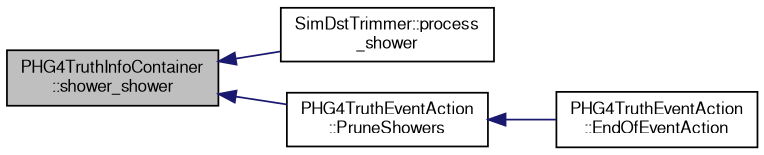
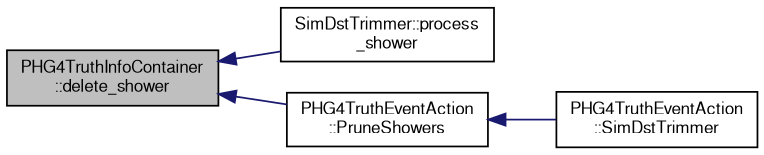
(113, 78) -> (113, 78)
(657, 120) -> (657, 120)
